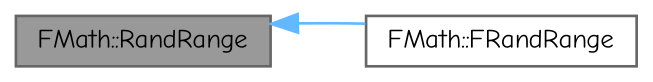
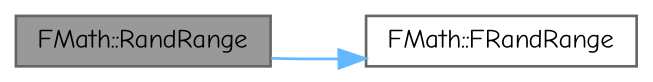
(332, 23) -> (305, 59)
